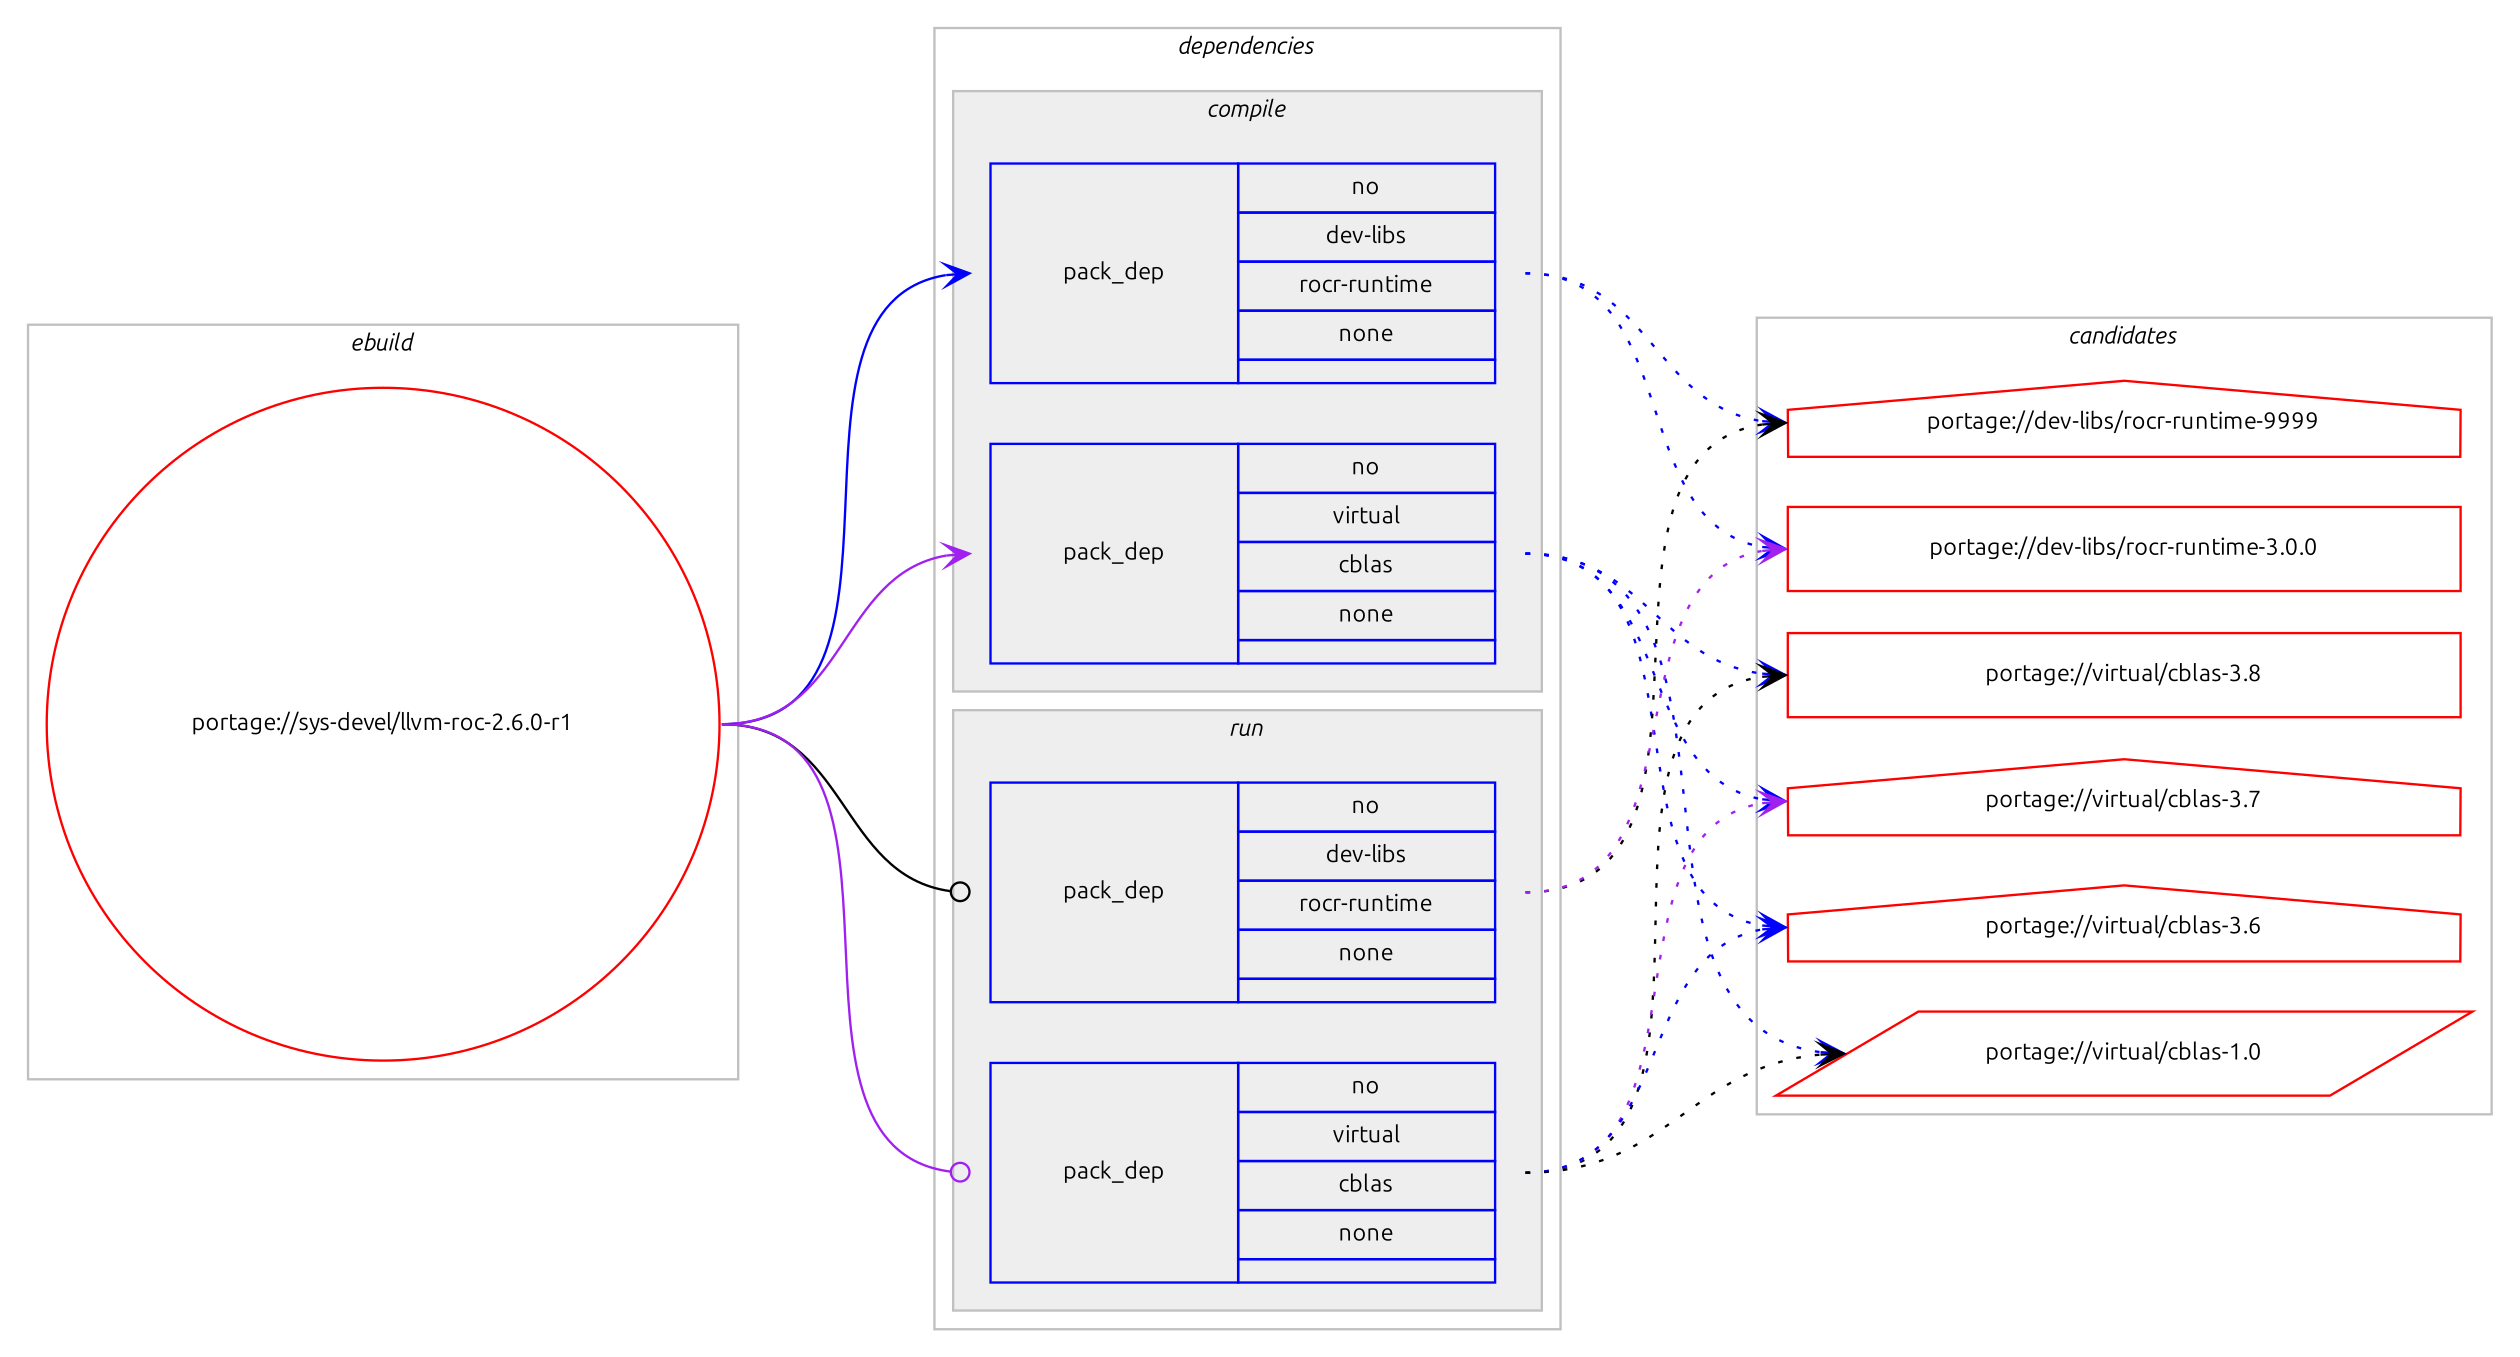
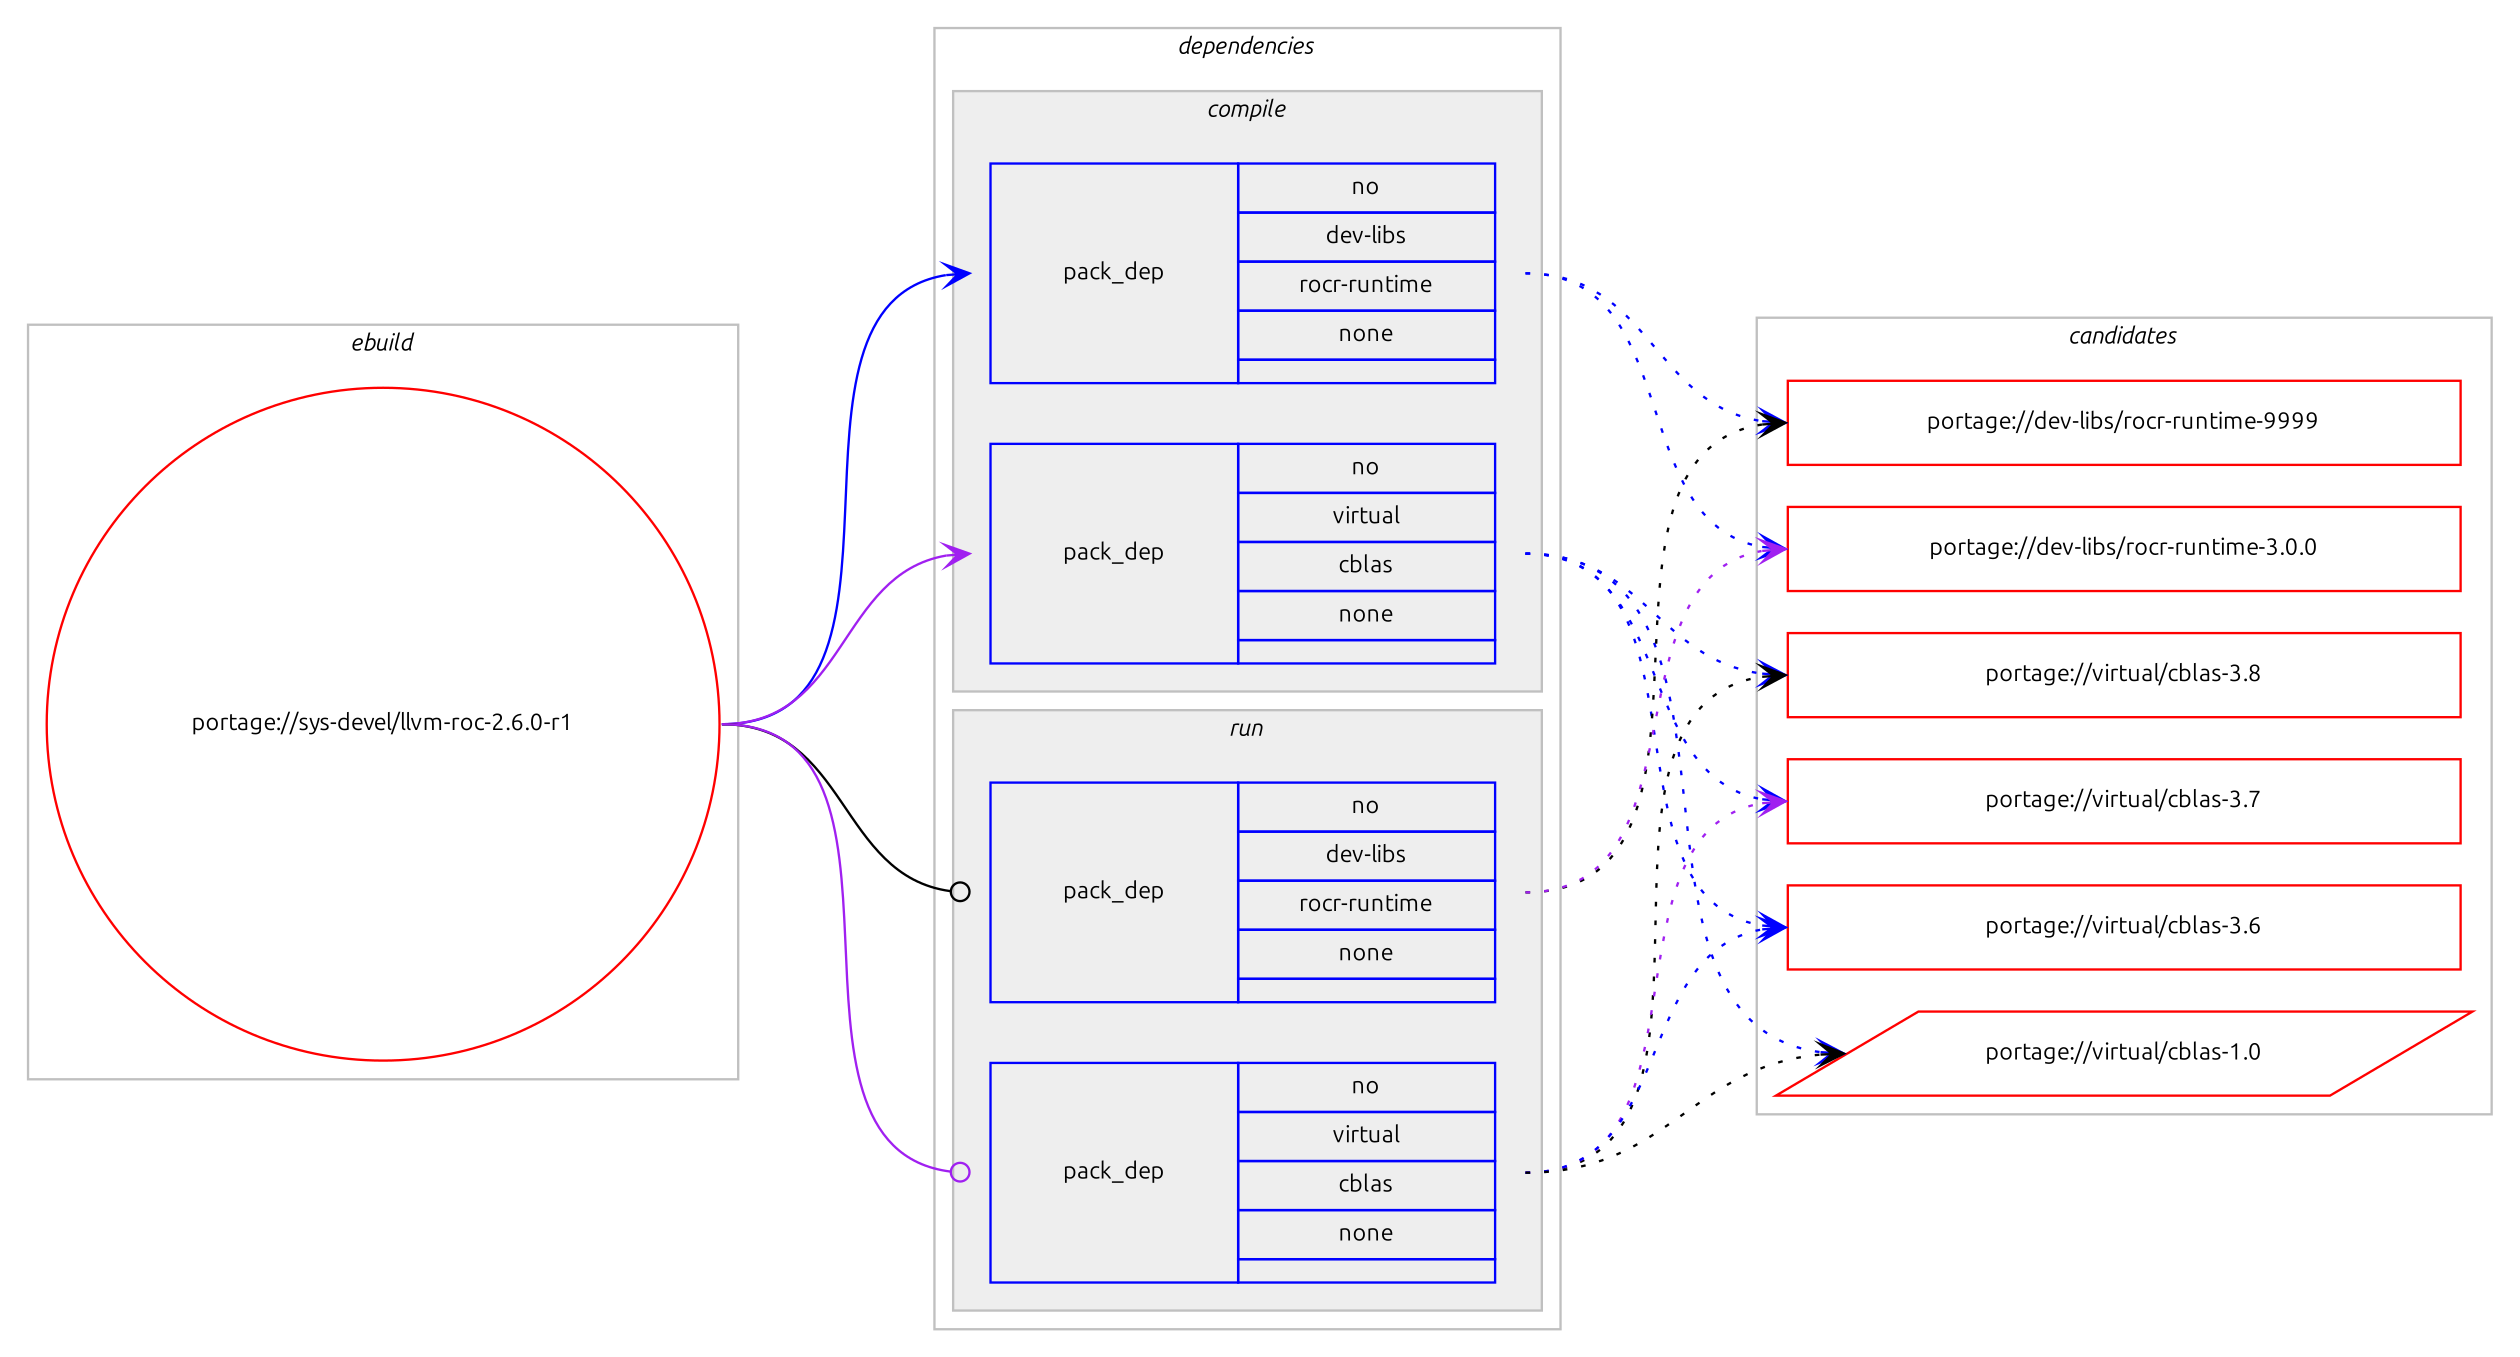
(2124, 423) -> (2124, 423)
(2124, 801) -> (2124, 801)
(2124, 927) -> (2124, 927)
